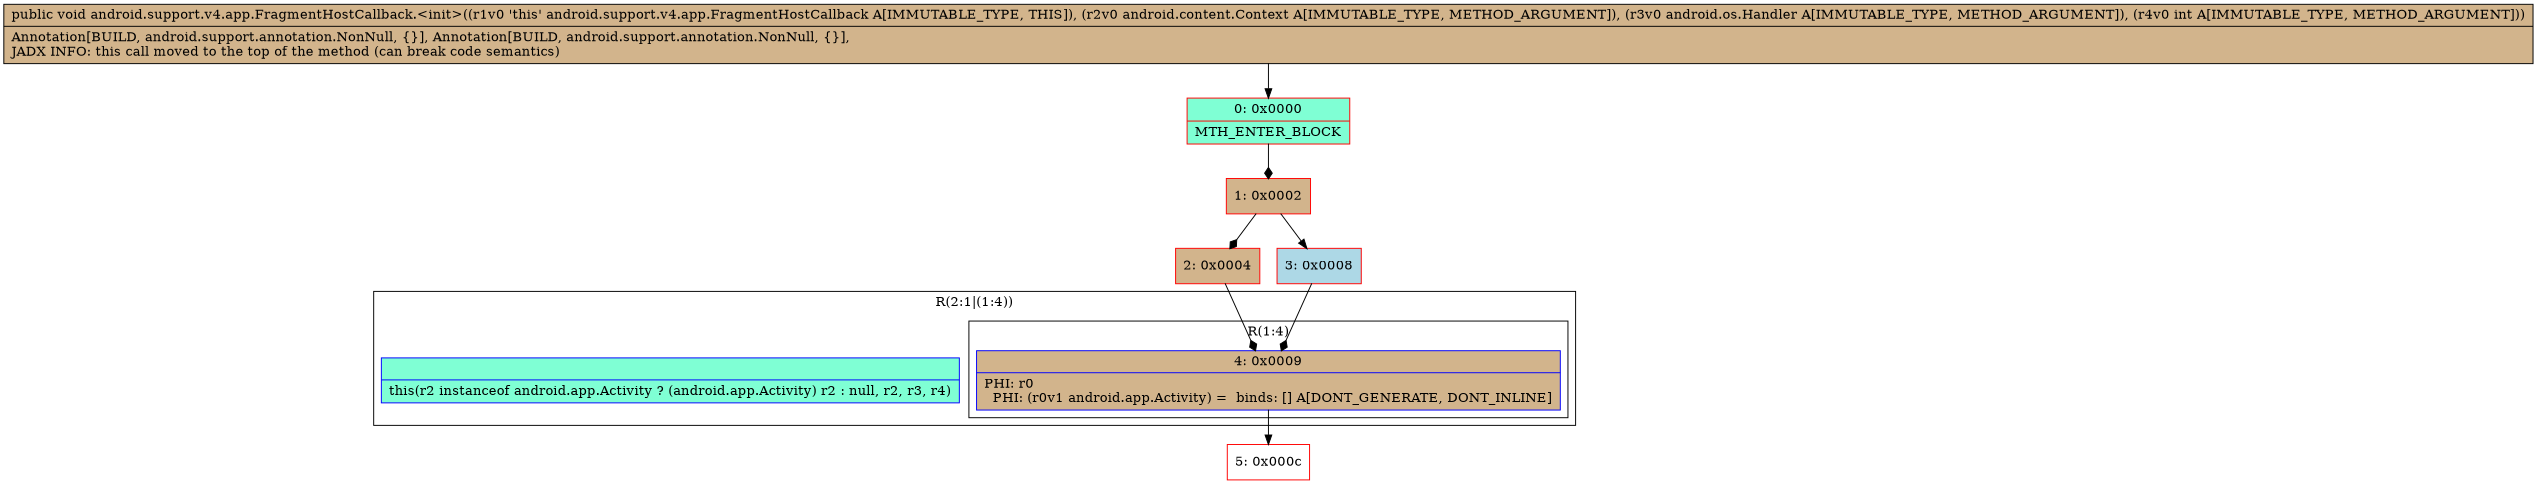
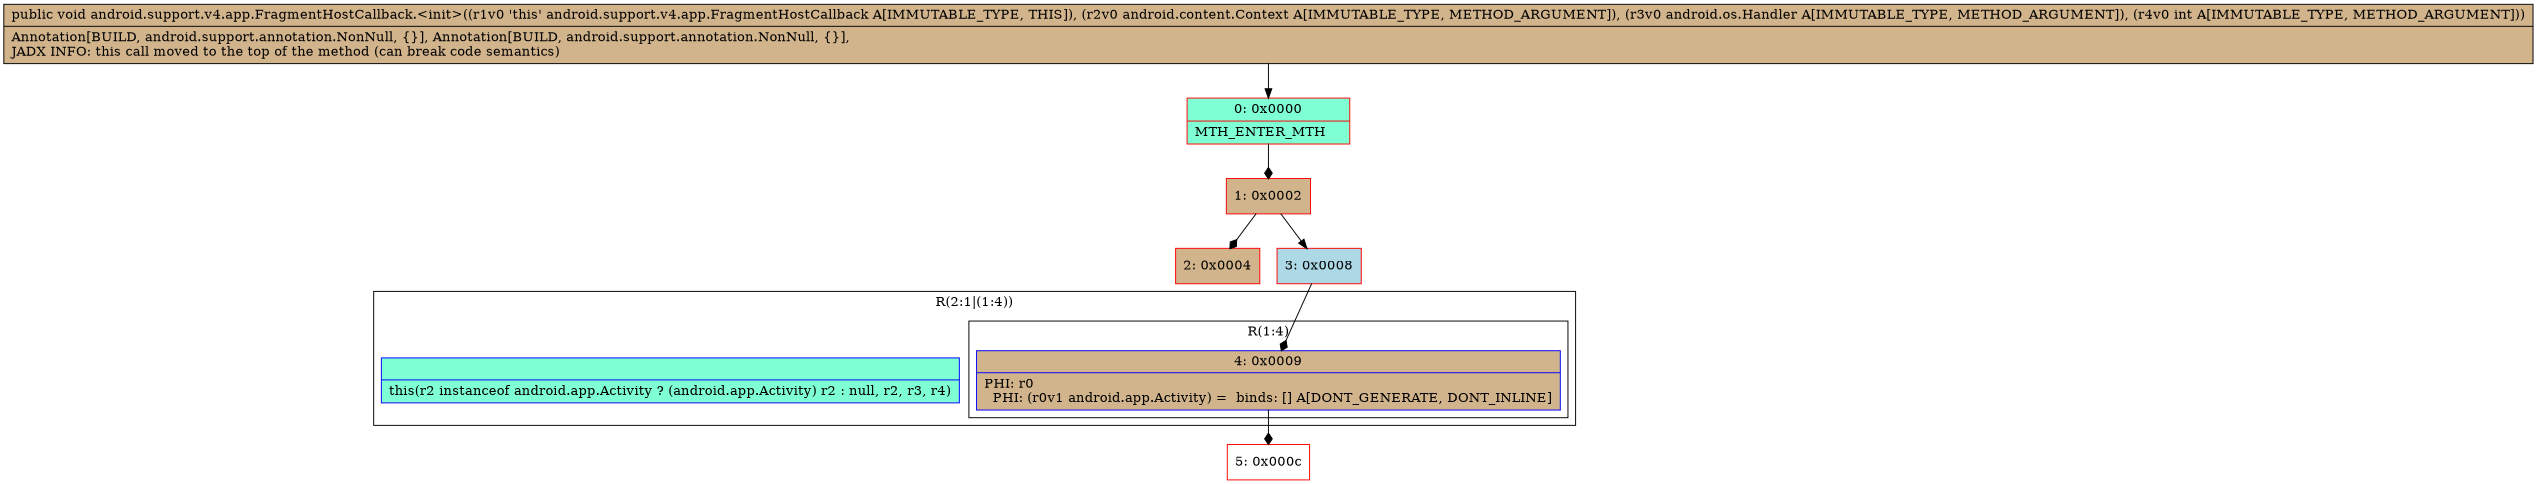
(1268, 132) -> (1260, 132)
(1238, 312) -> none
(1268, 422) -> (1268, 422)
